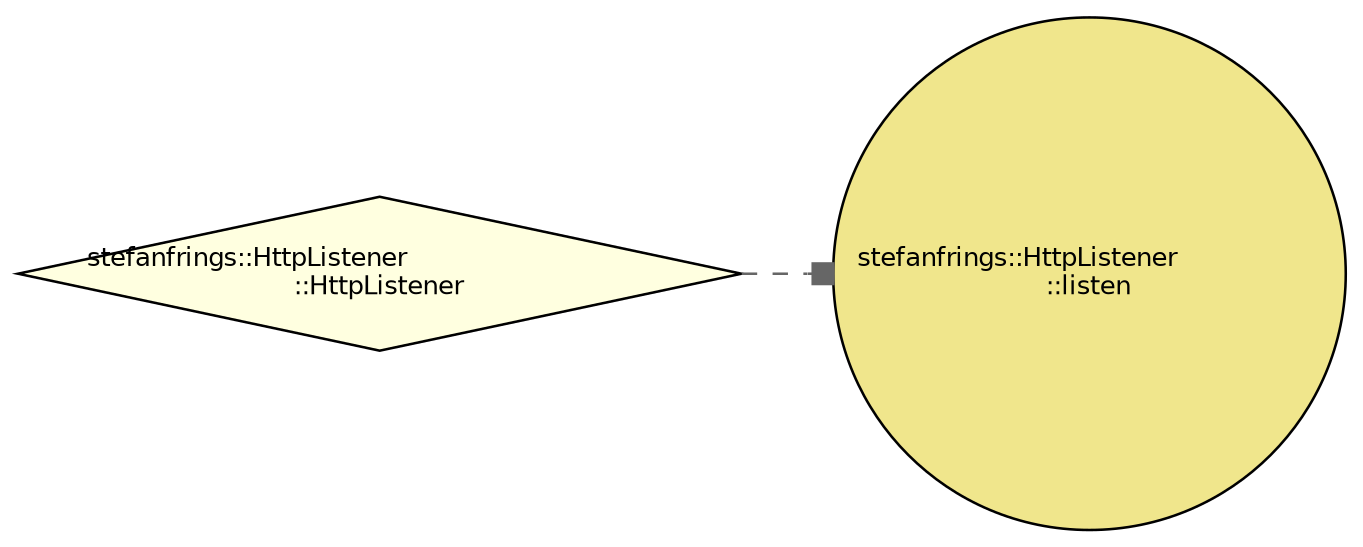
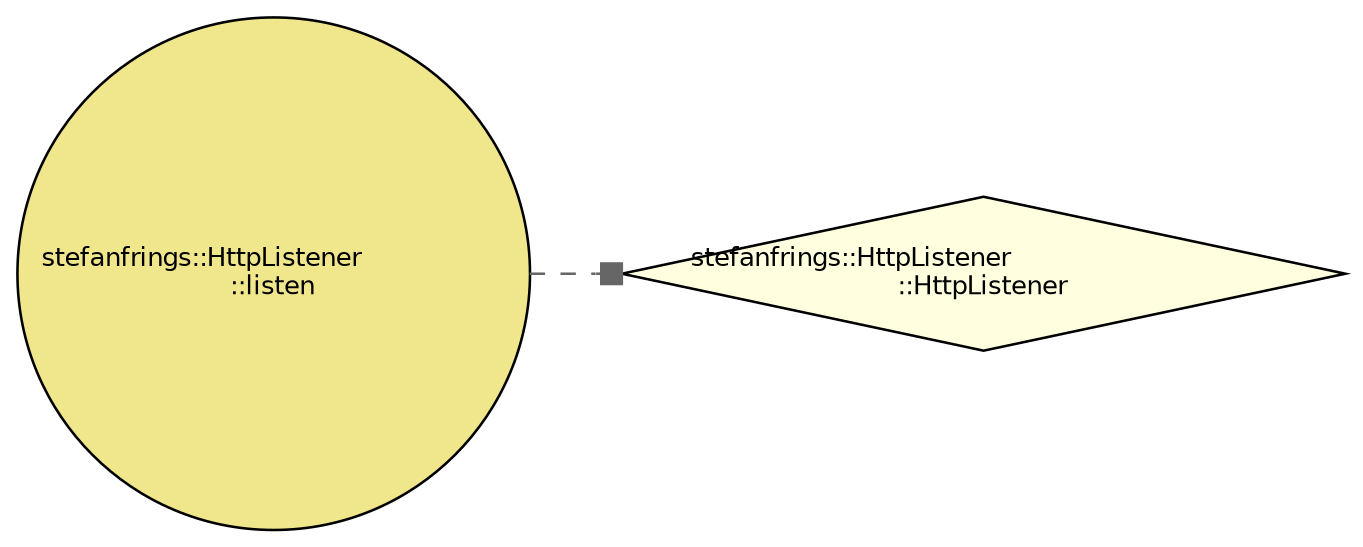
(774, 274) -> (563, 274)
